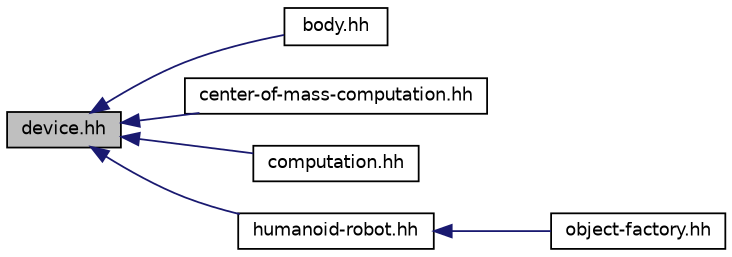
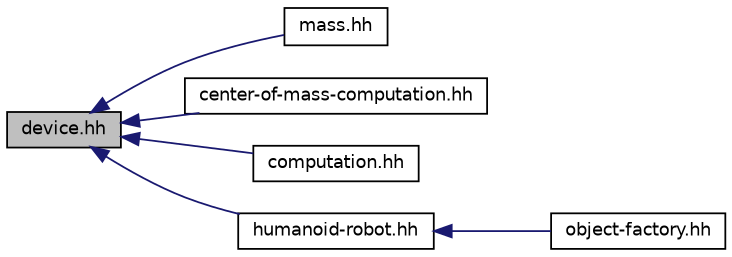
(336, 27) -> (336, 27)
